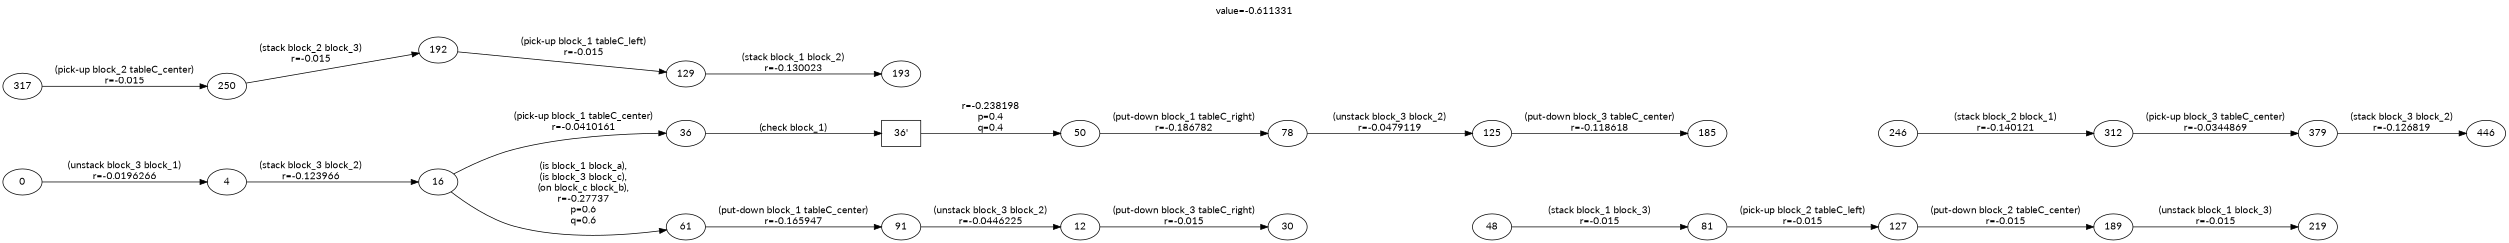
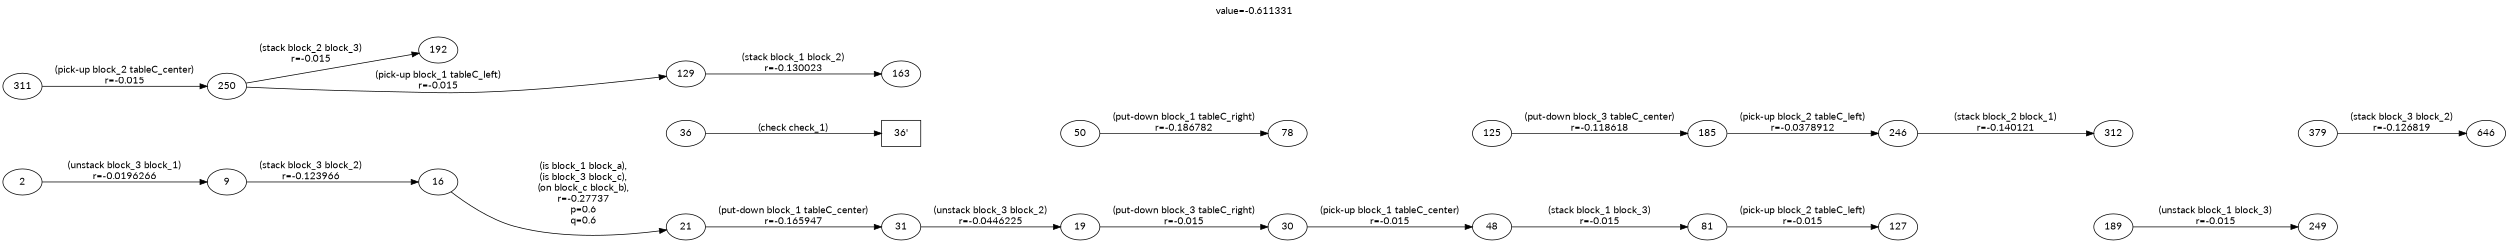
(558, 62) -> (453, 93)
(901, 74) -> (901, 74)
(22, 86) -> (22, 86)
(794, 128) -> (794, 128)
(987, 133) -> none
(1386, 133) -> none
none -> (1799, 133)
(2212, 133) -> none
(2486, 133) -> (2486, 133)
(553, 141) -> none
(22, 182) -> (22, 182)
(227, 182) -> (227, 182)
(686, 227) -> (686, 227)
(901, 227) -> (901, 227)
(1080, 227) -> (1080, 227)
none -> (1386, 227)
(2002, 227) -> none
(2318, 227) -> (2318, 227)
